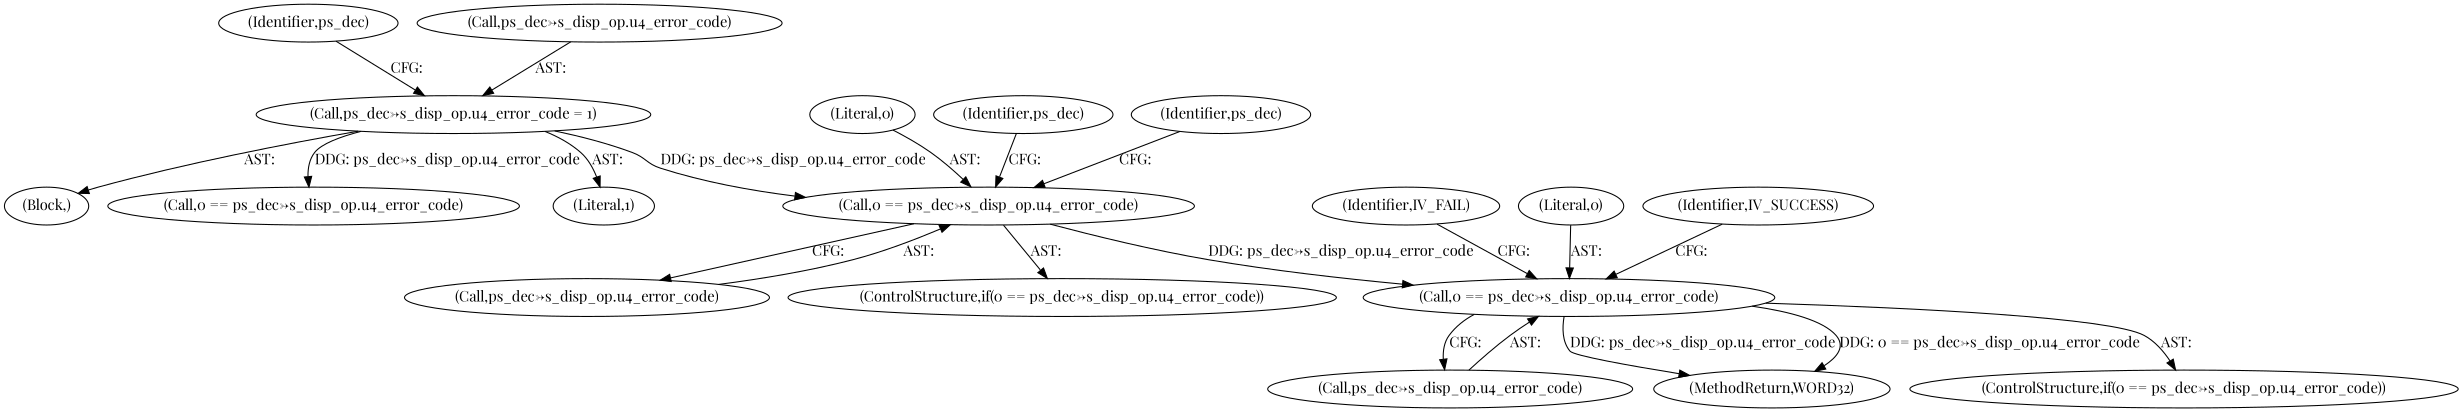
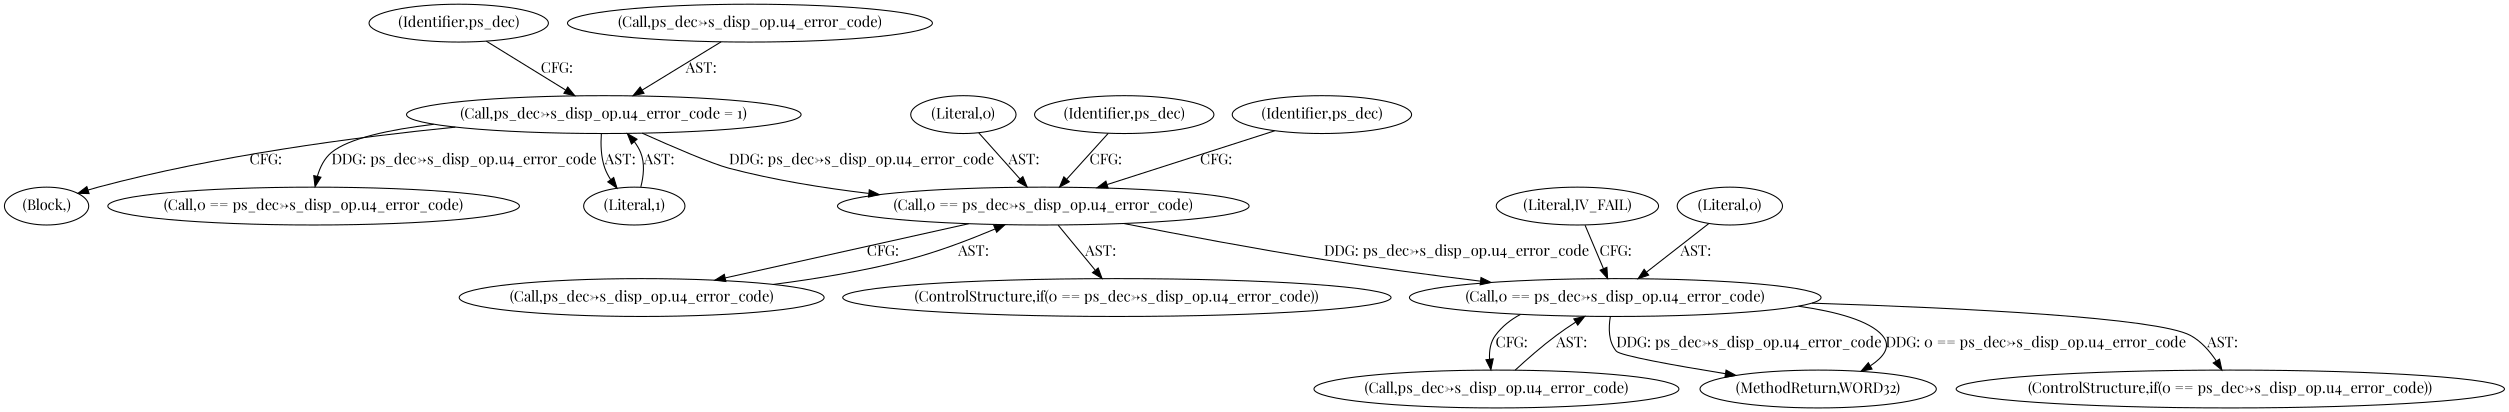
(262, 160) -> (268, 160)
none -> (643, 163)
(1406, 206) -> (1577, 206)
(1758, 206) -> none
